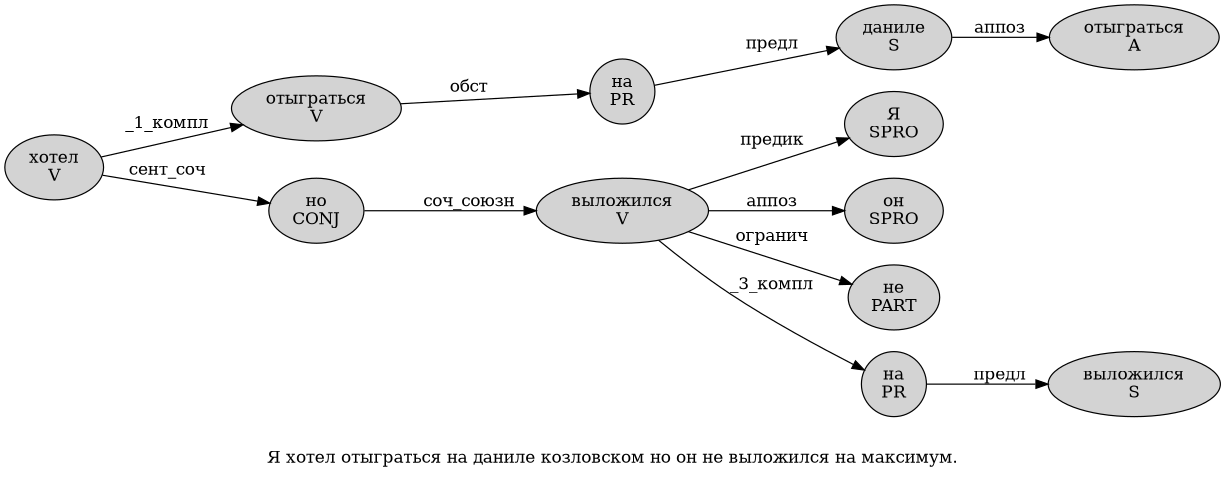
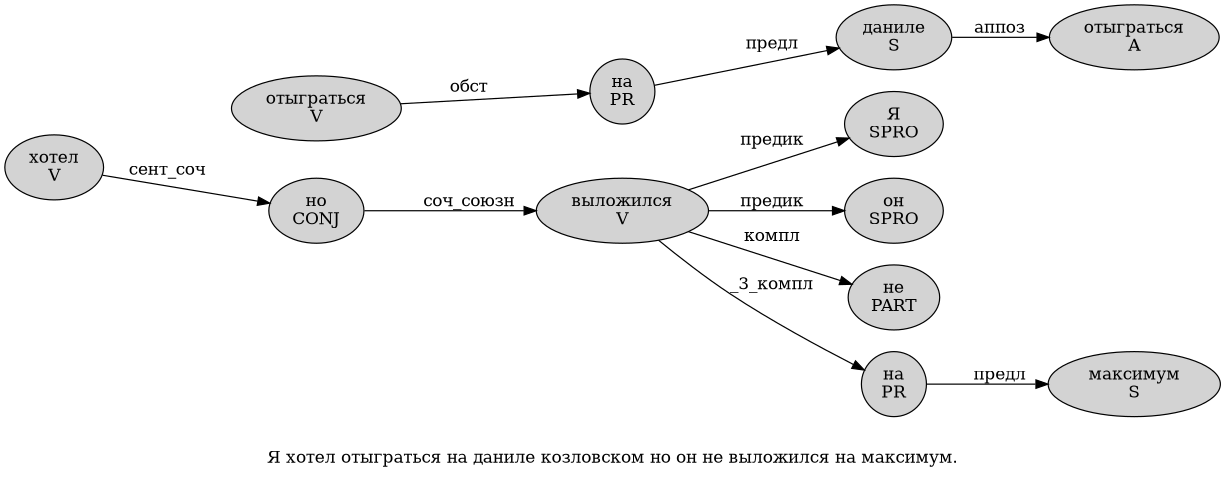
(166, 142) -> none
(772, 202) -> (772, 202)
(772, 237) -> (772, 237)
(1134, 384) -> (1134, 384)
